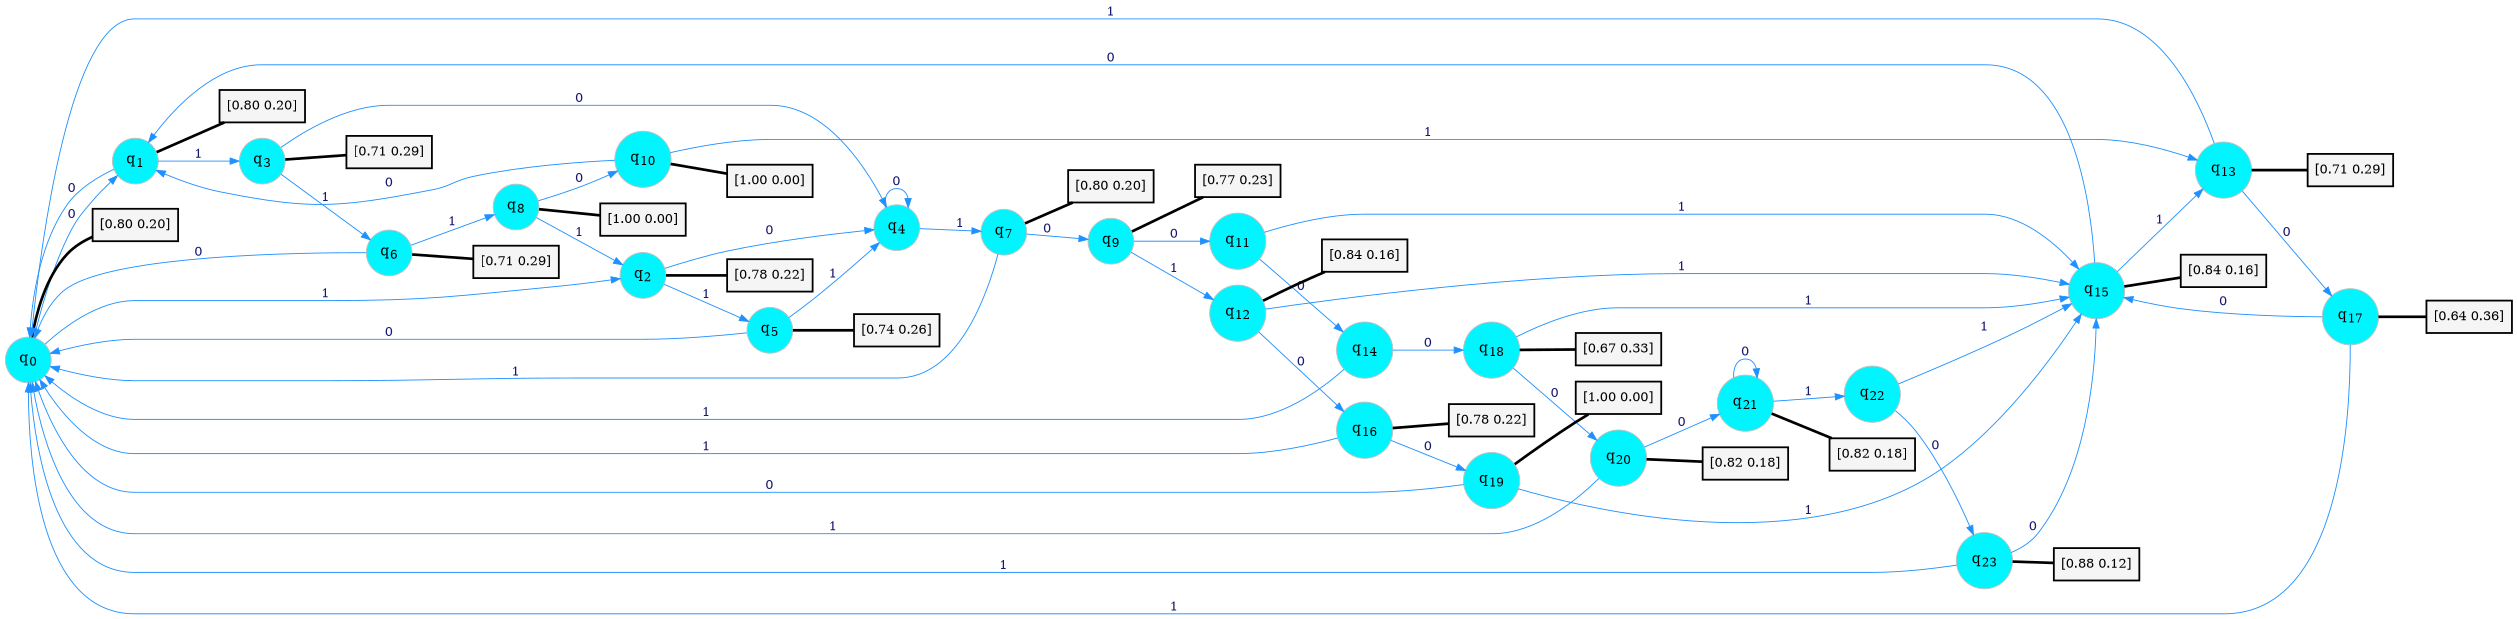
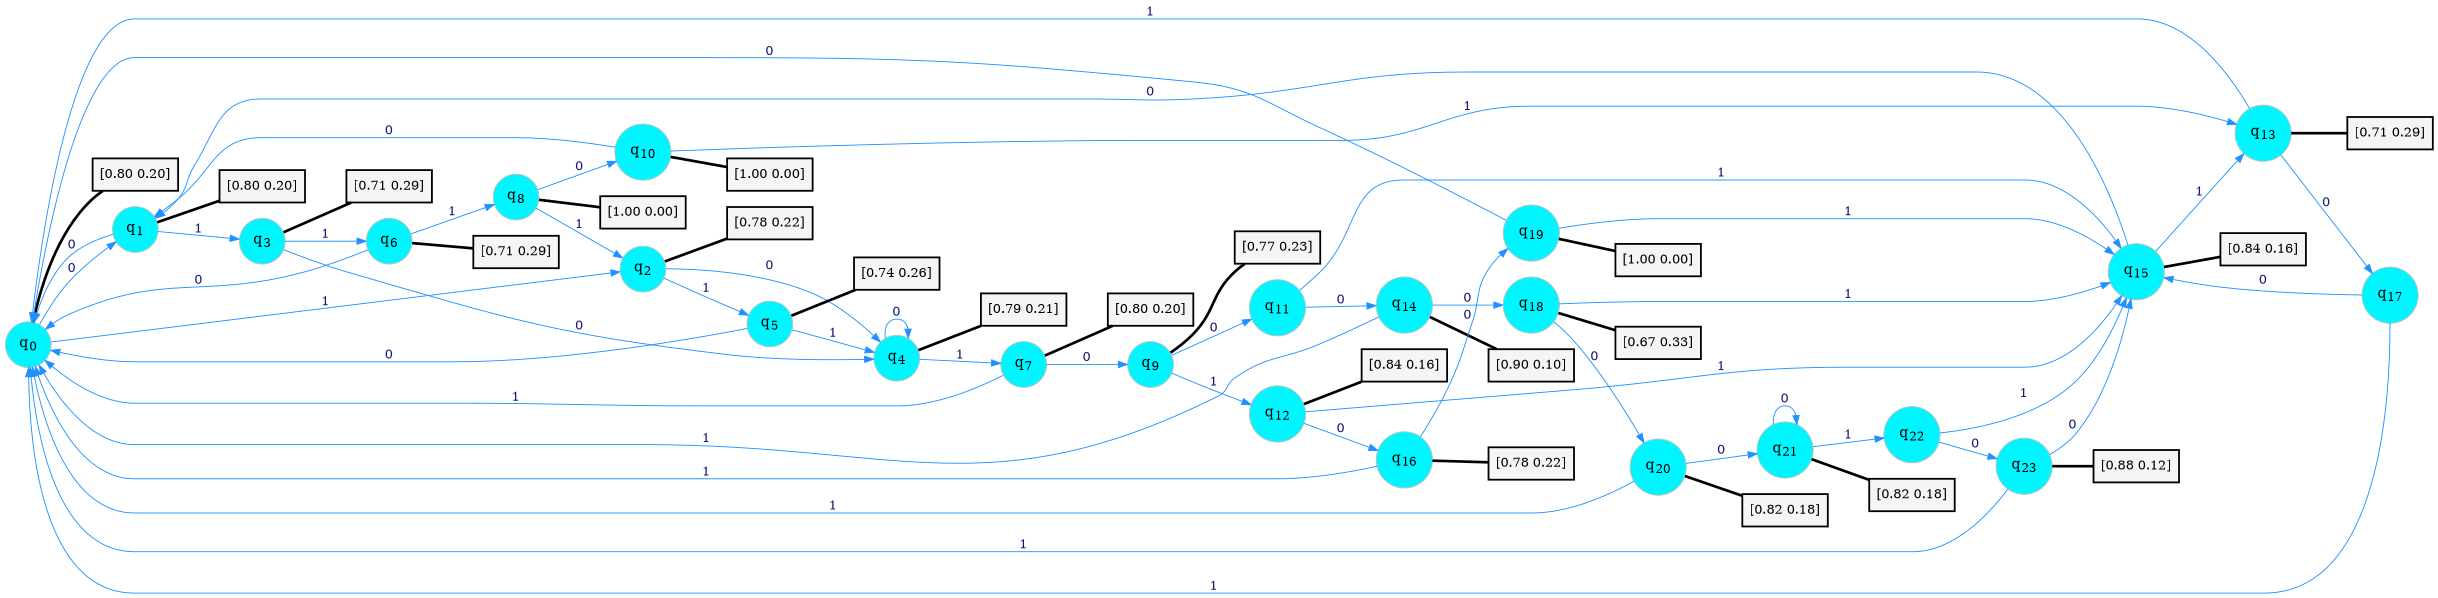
none -> (1024, 310)
(2469, 317) -> none
none -> (1531, 365)
